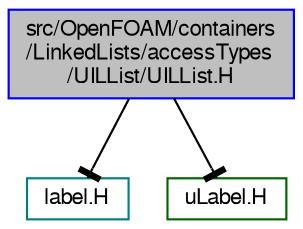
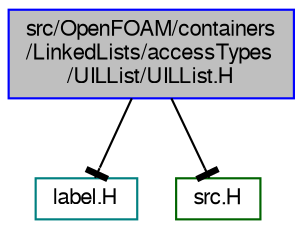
(227, 199) -> (218, 199)
